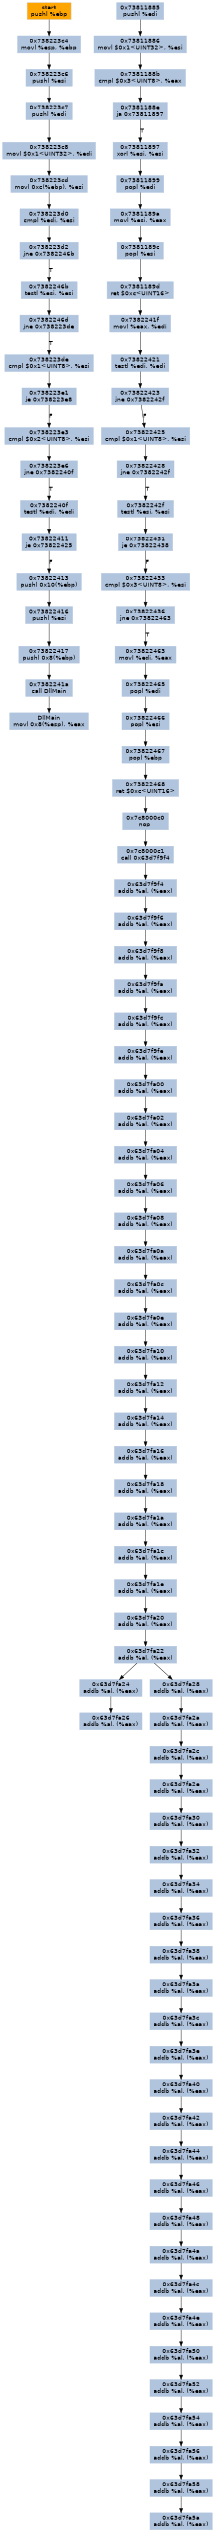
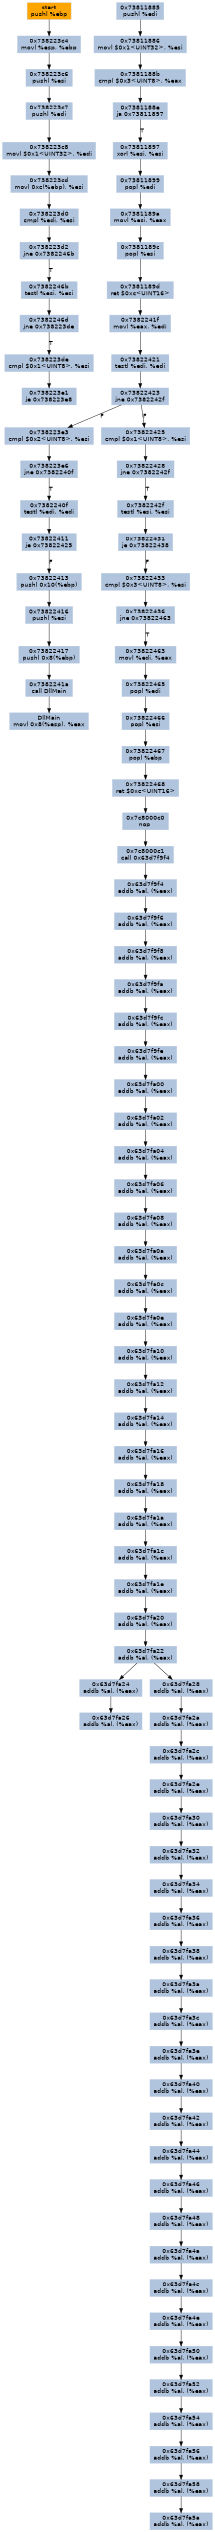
(49, 414) -> (97, 415)
